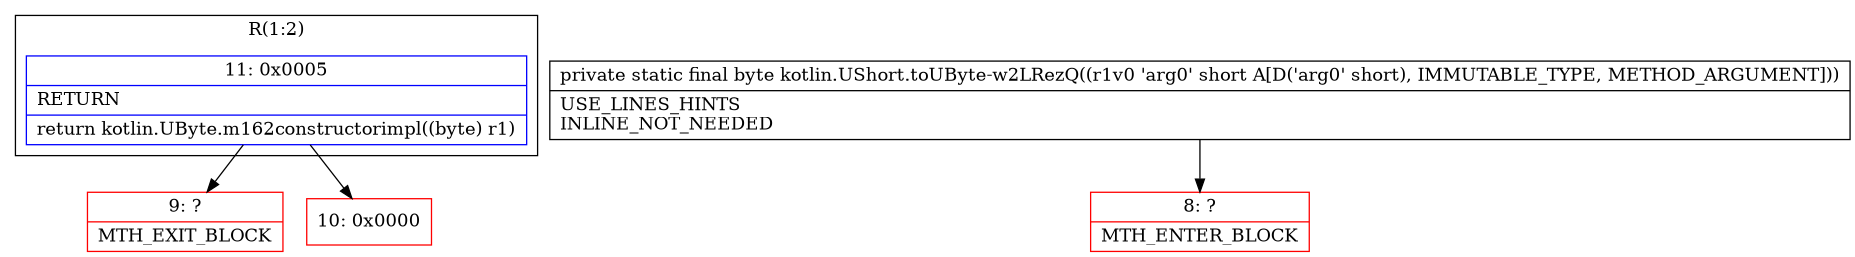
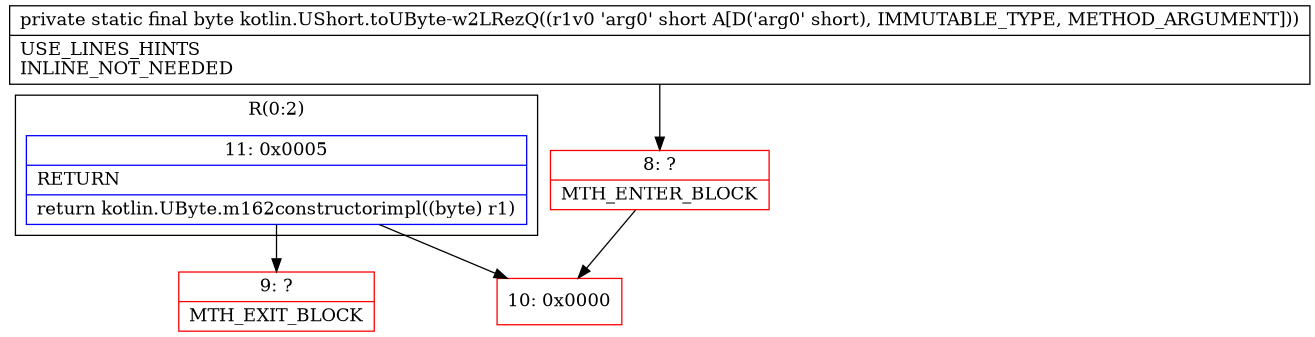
(277, 30) -> (277, 110)
none -> (611, 239)
